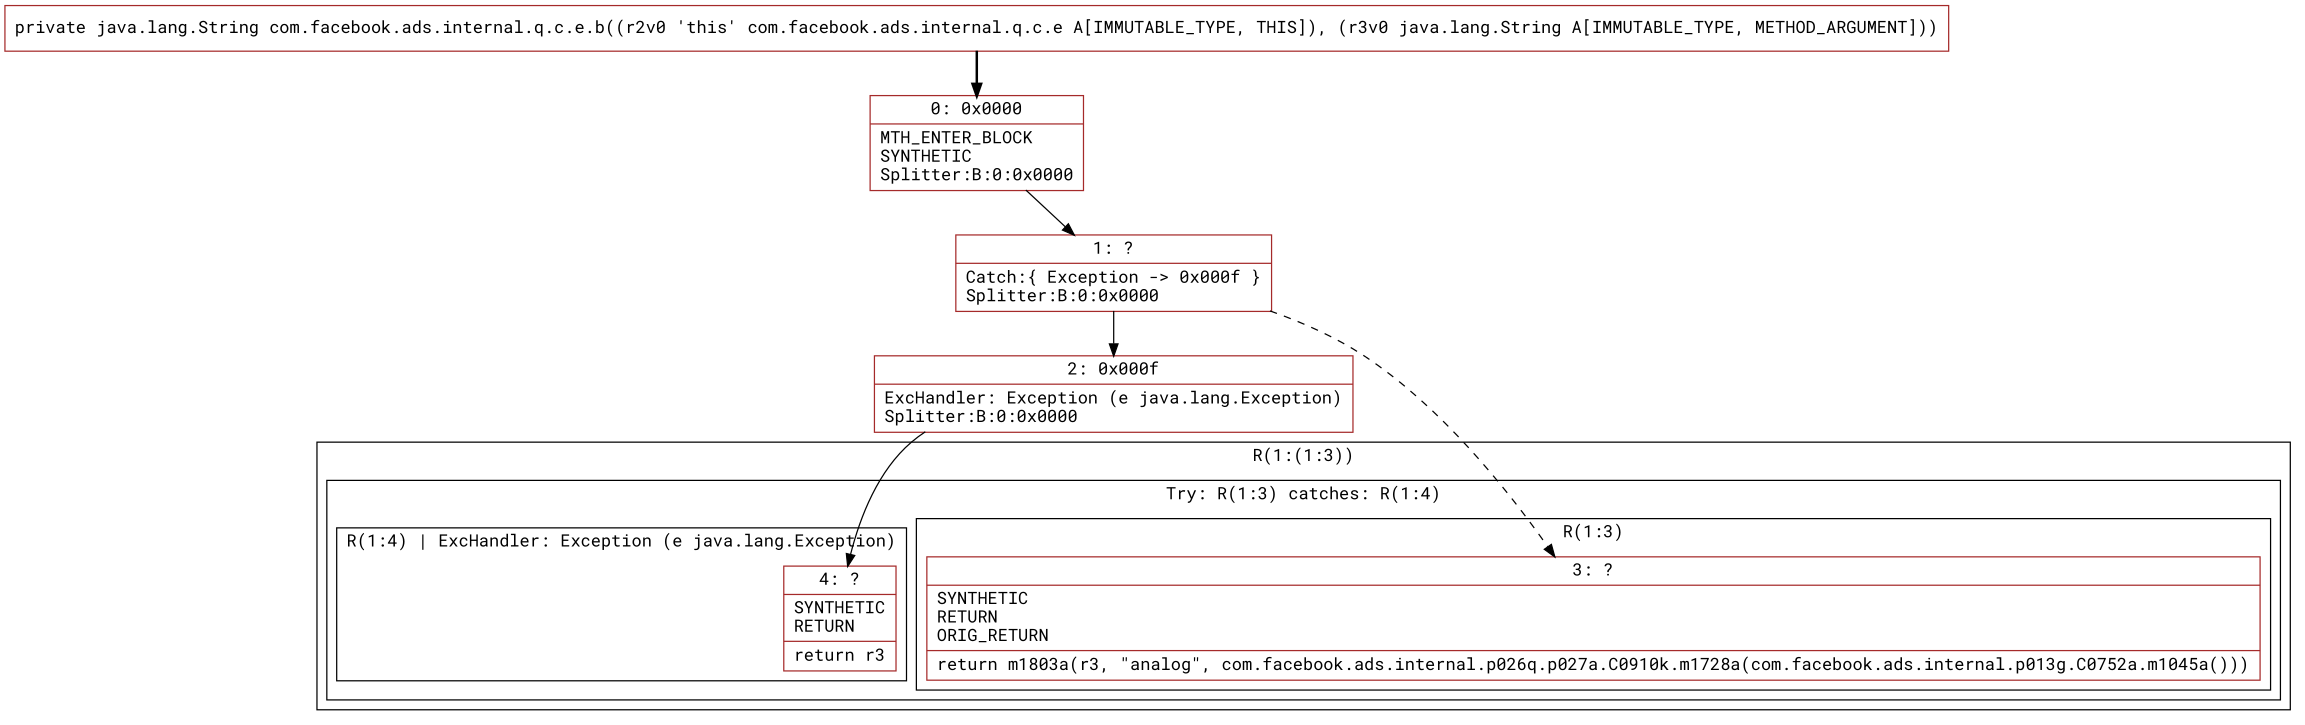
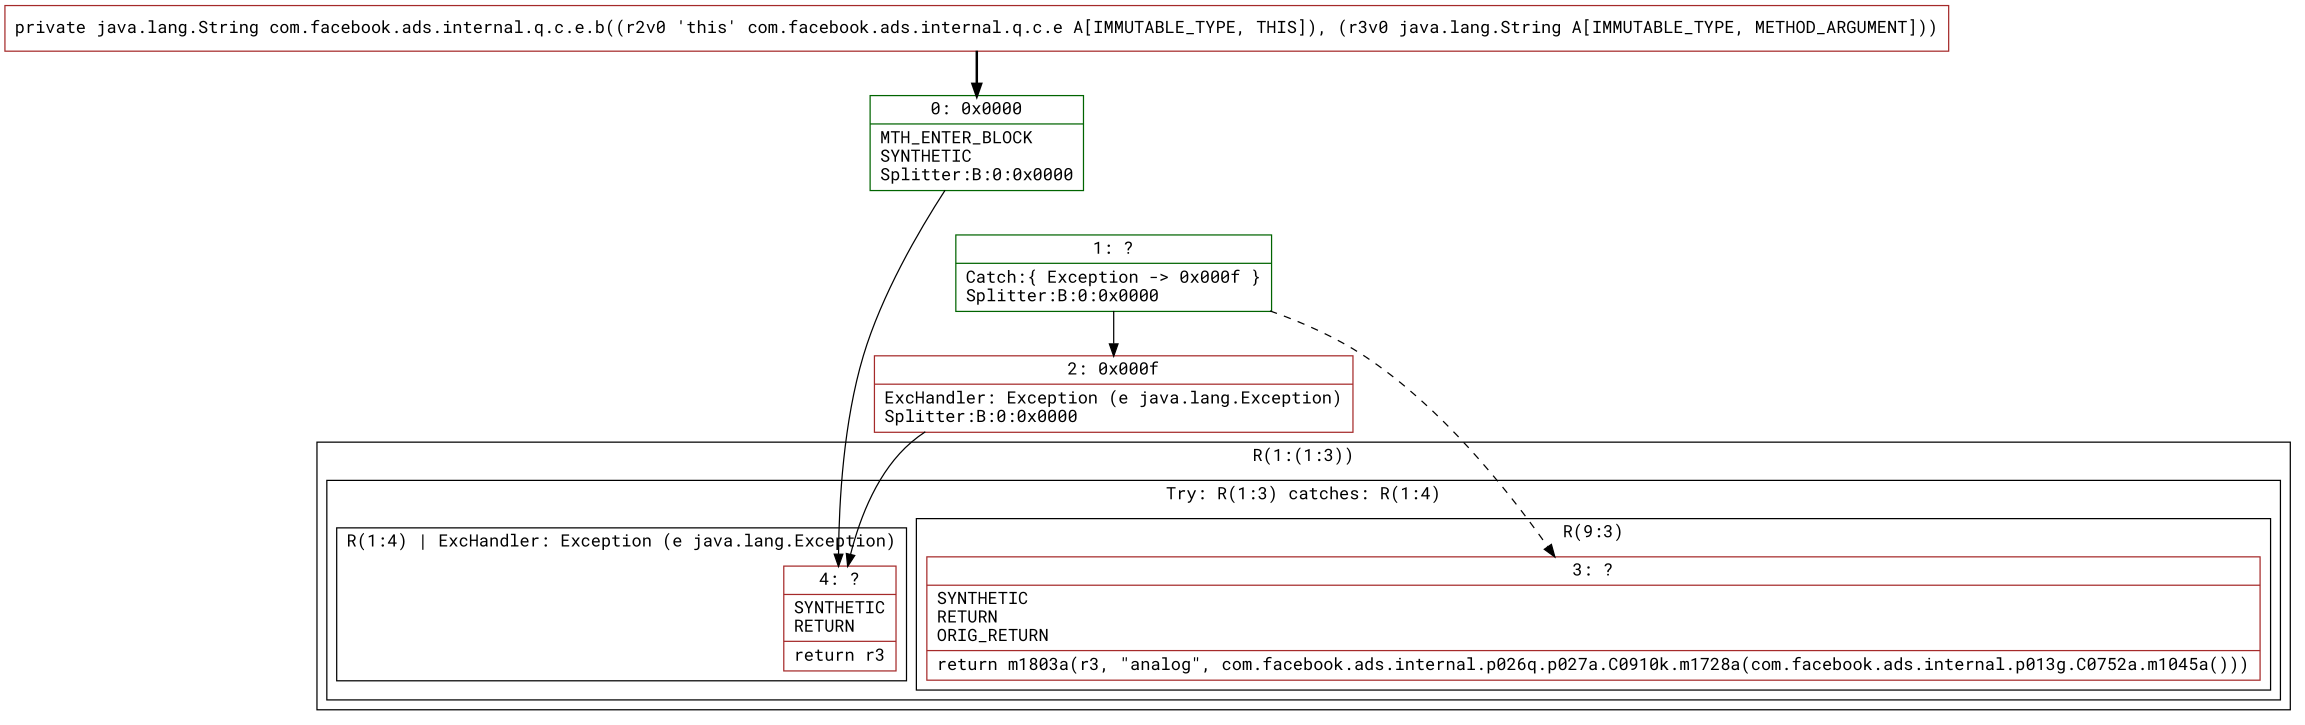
(977, 143) -> (977, 143)
(1046, 208) -> (861, 363)
(1114, 273) -> (1114, 273)
(1593, 533) -> (1593, 533)
